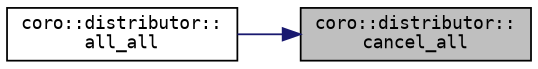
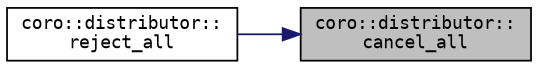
(122, 34) -> (122, 34)
